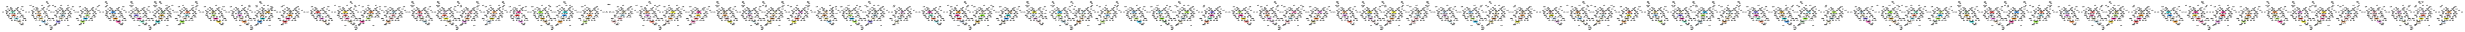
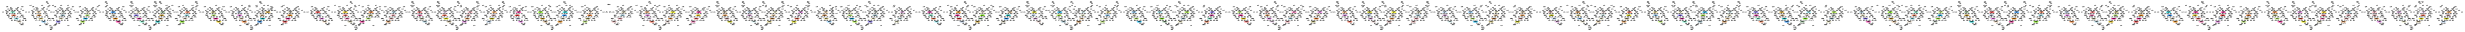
(1044, 14) -> (1047, 12)
